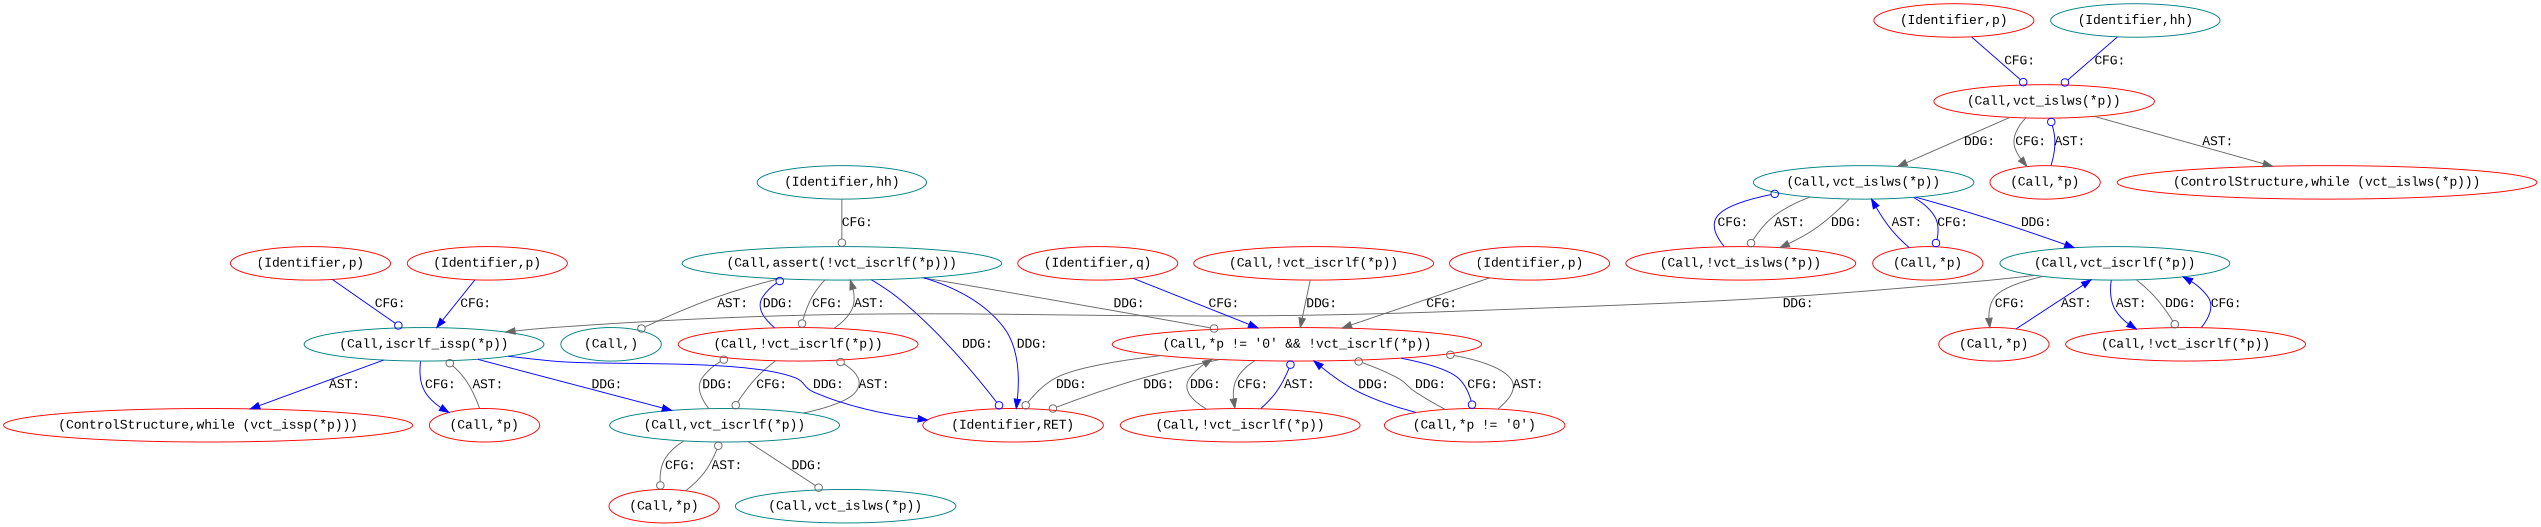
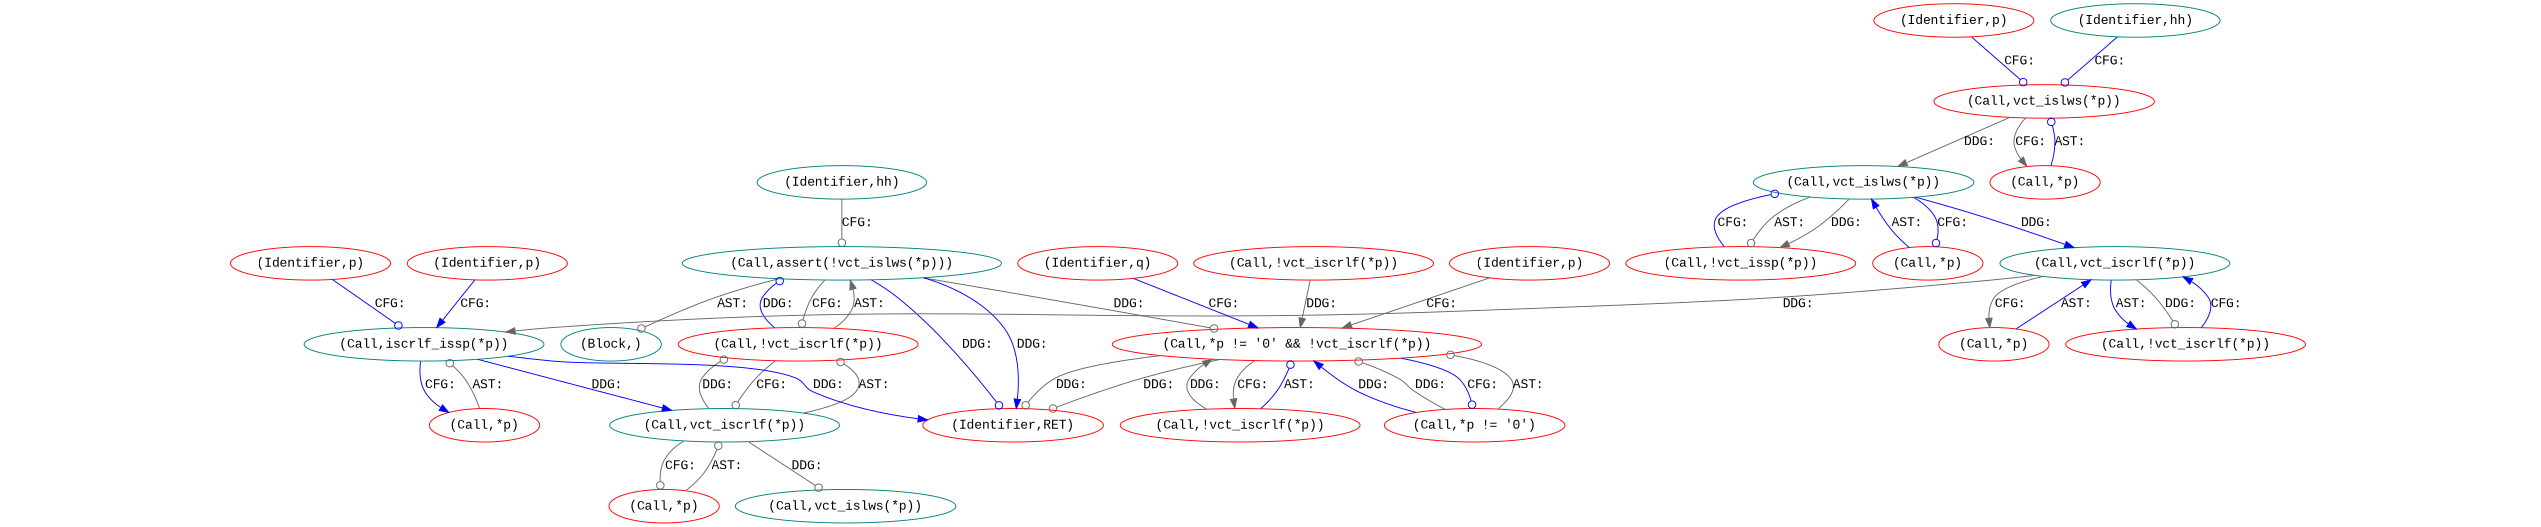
(2327, 182) -> none
(842, 263) -> (842, 263)
(1741, 263) -> (1741, 263)
(611, 344) -> (611, 344)
(208, 425) -> none
